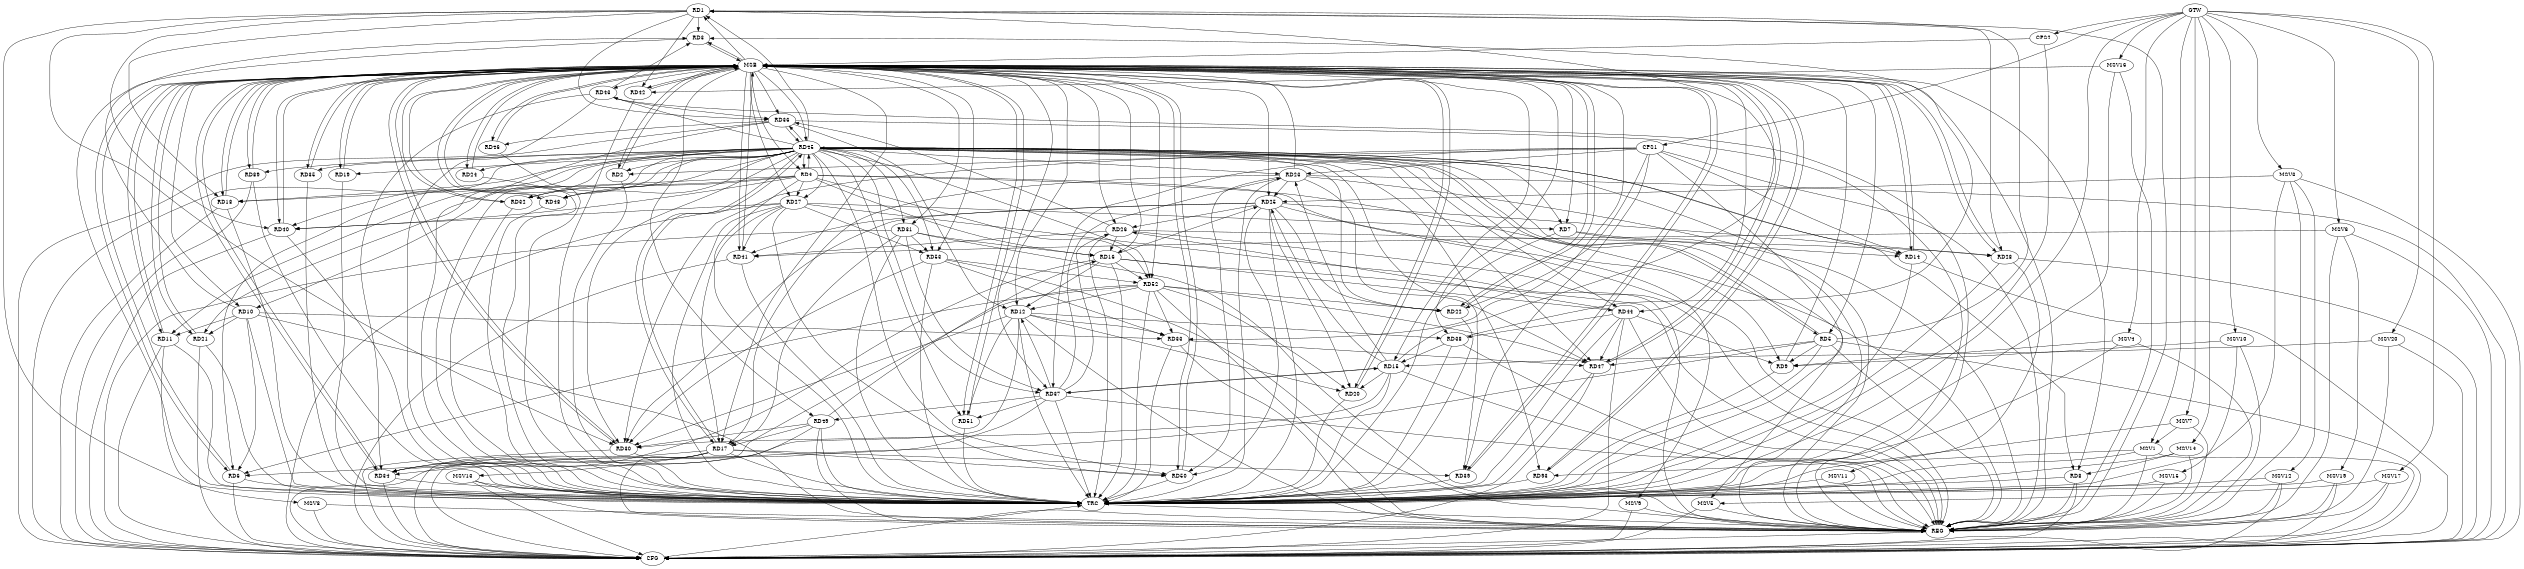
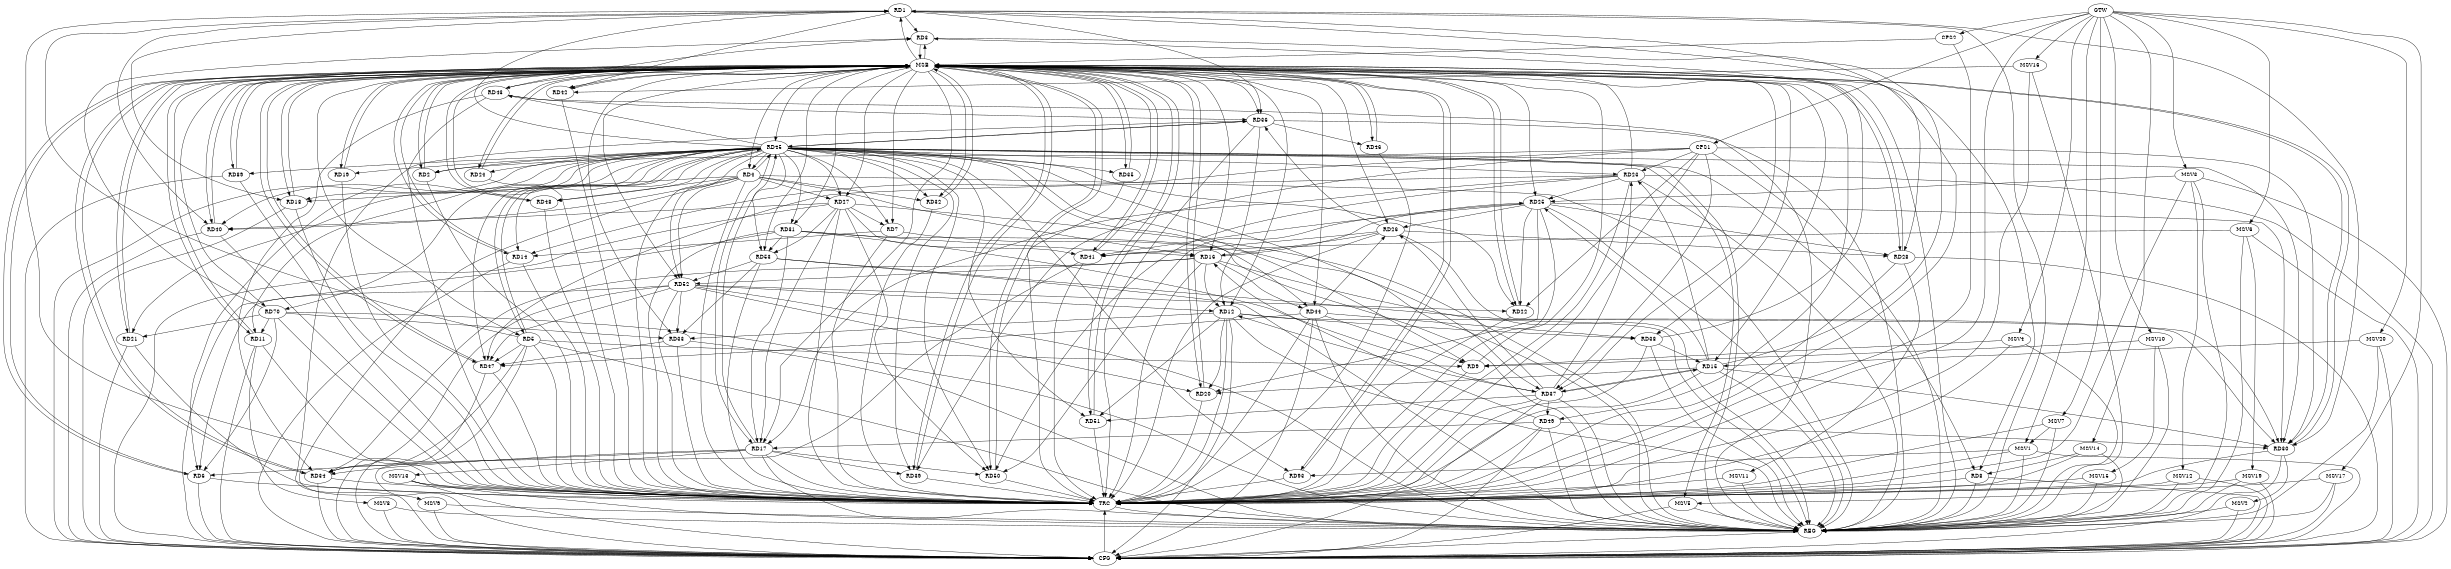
(246, 312) -> (272, 312)
none -> (2240, 504)
